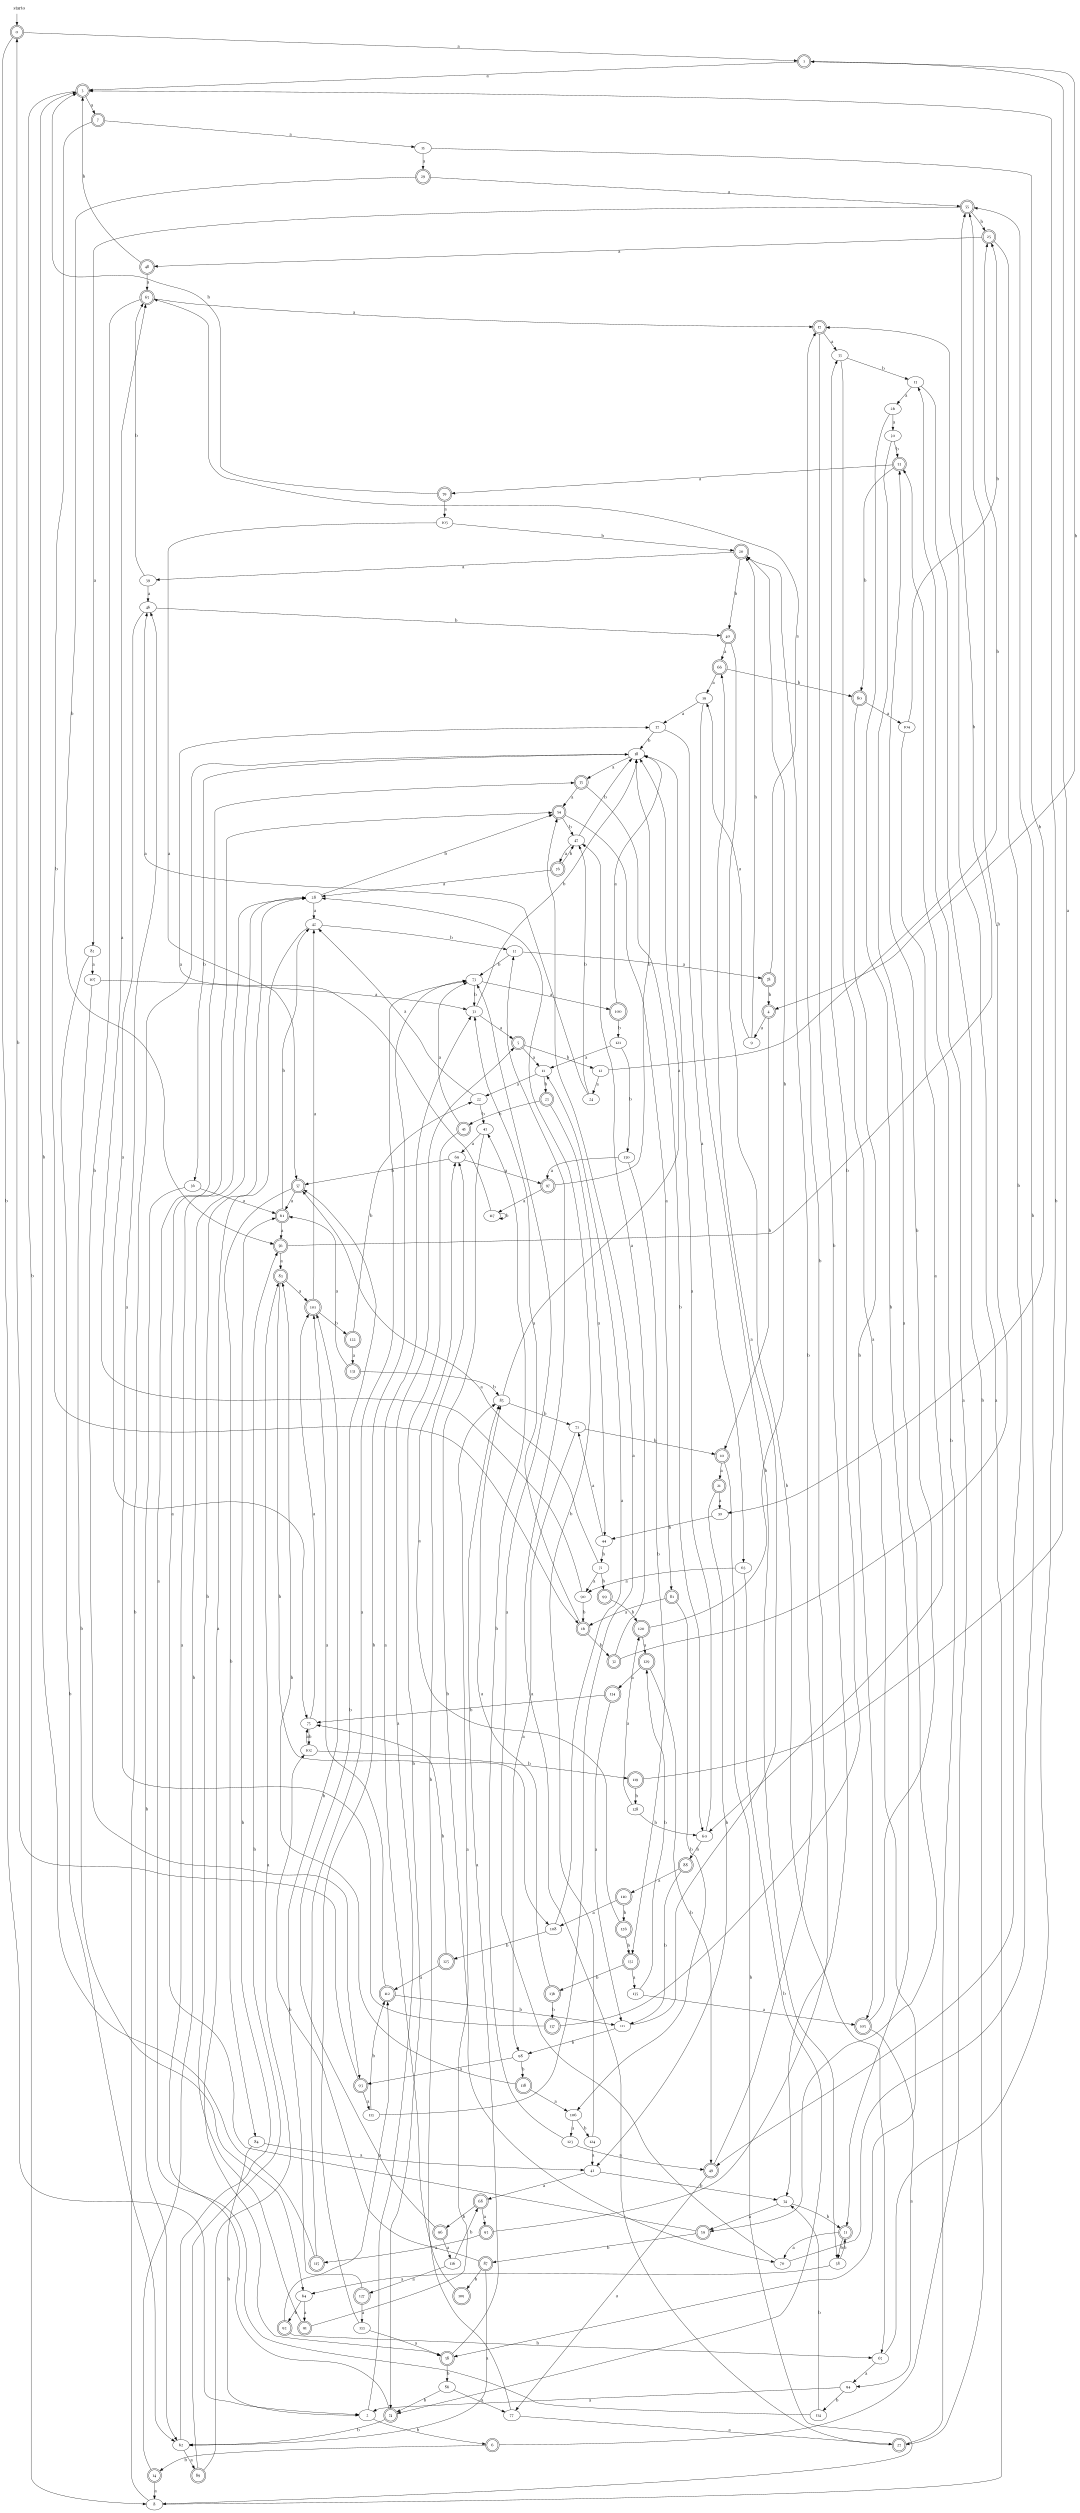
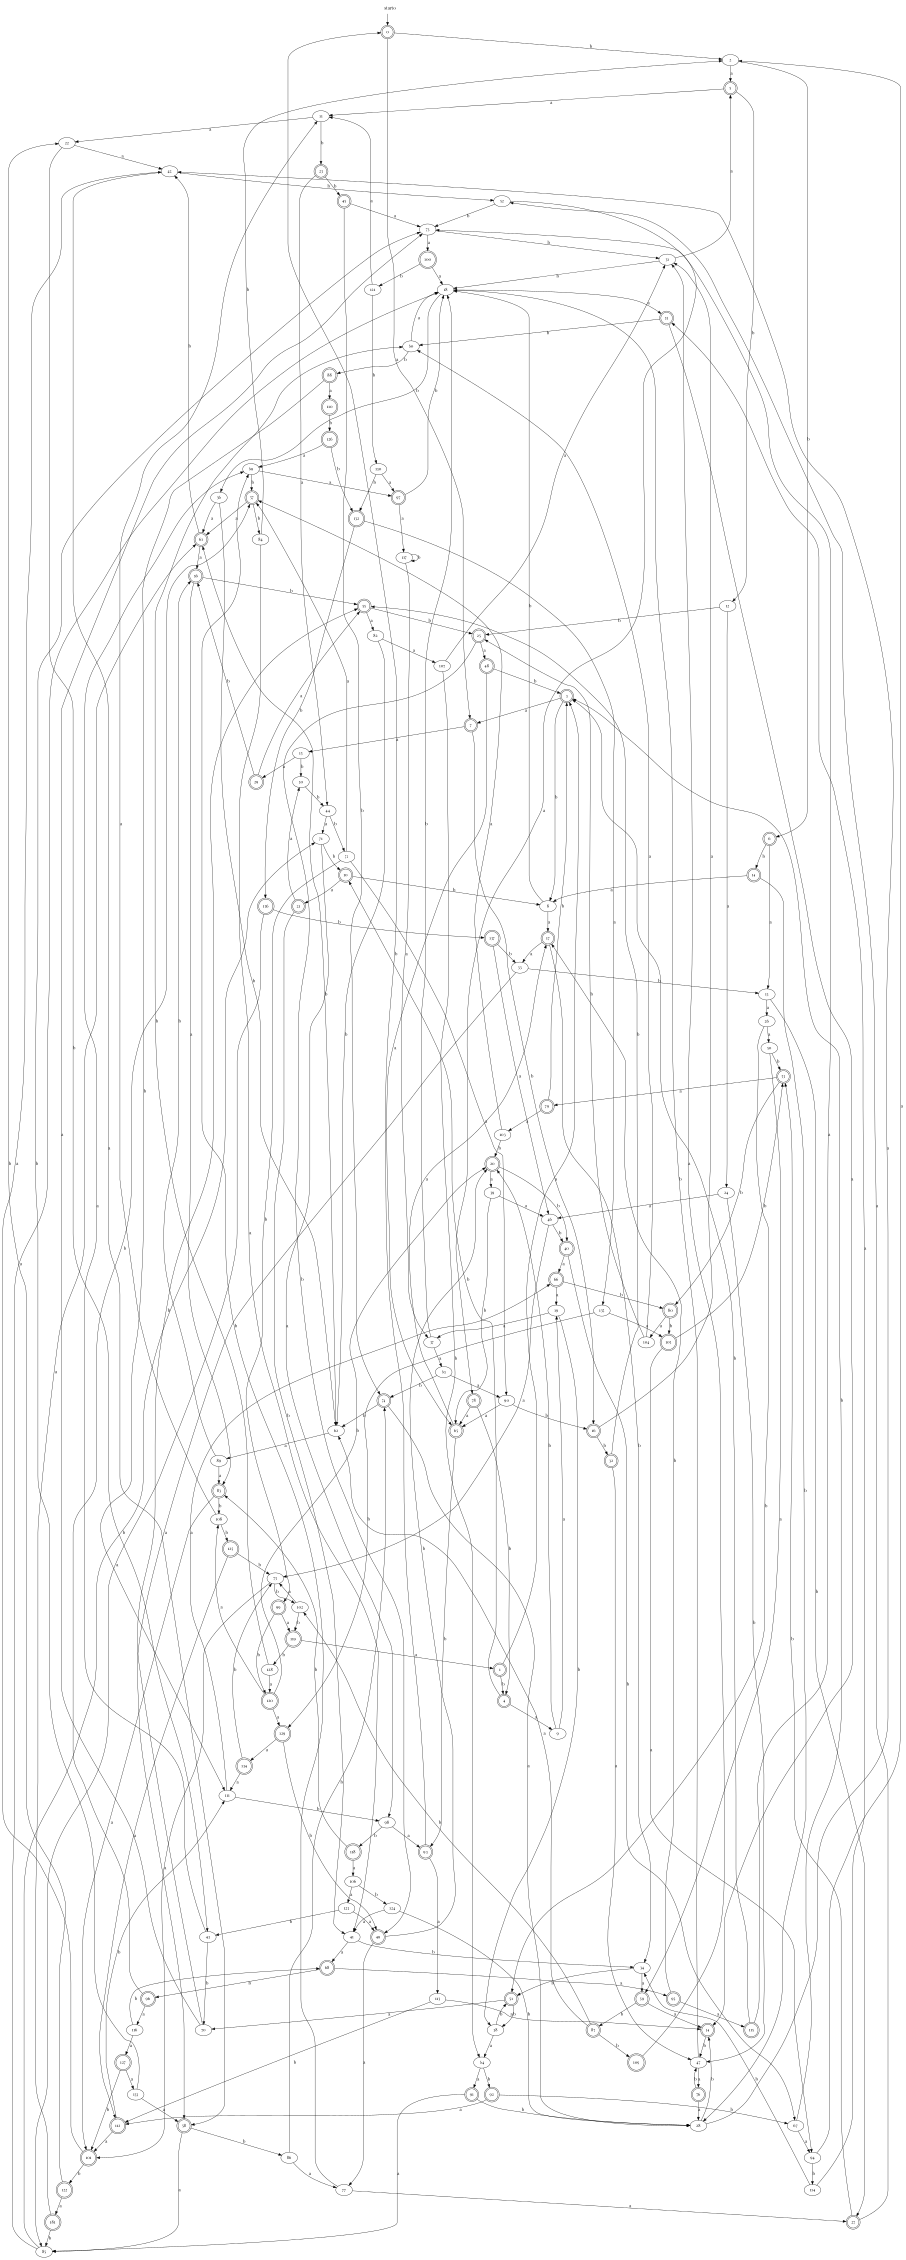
(409, 47) -> (408, 381)
(353, 1371) -> (53, 2222)
(672, 1597) -> none
none -> (285, 1622)
(590, 1913) -> (221, 1617)
(198, 2476) -> (219, 1461)
